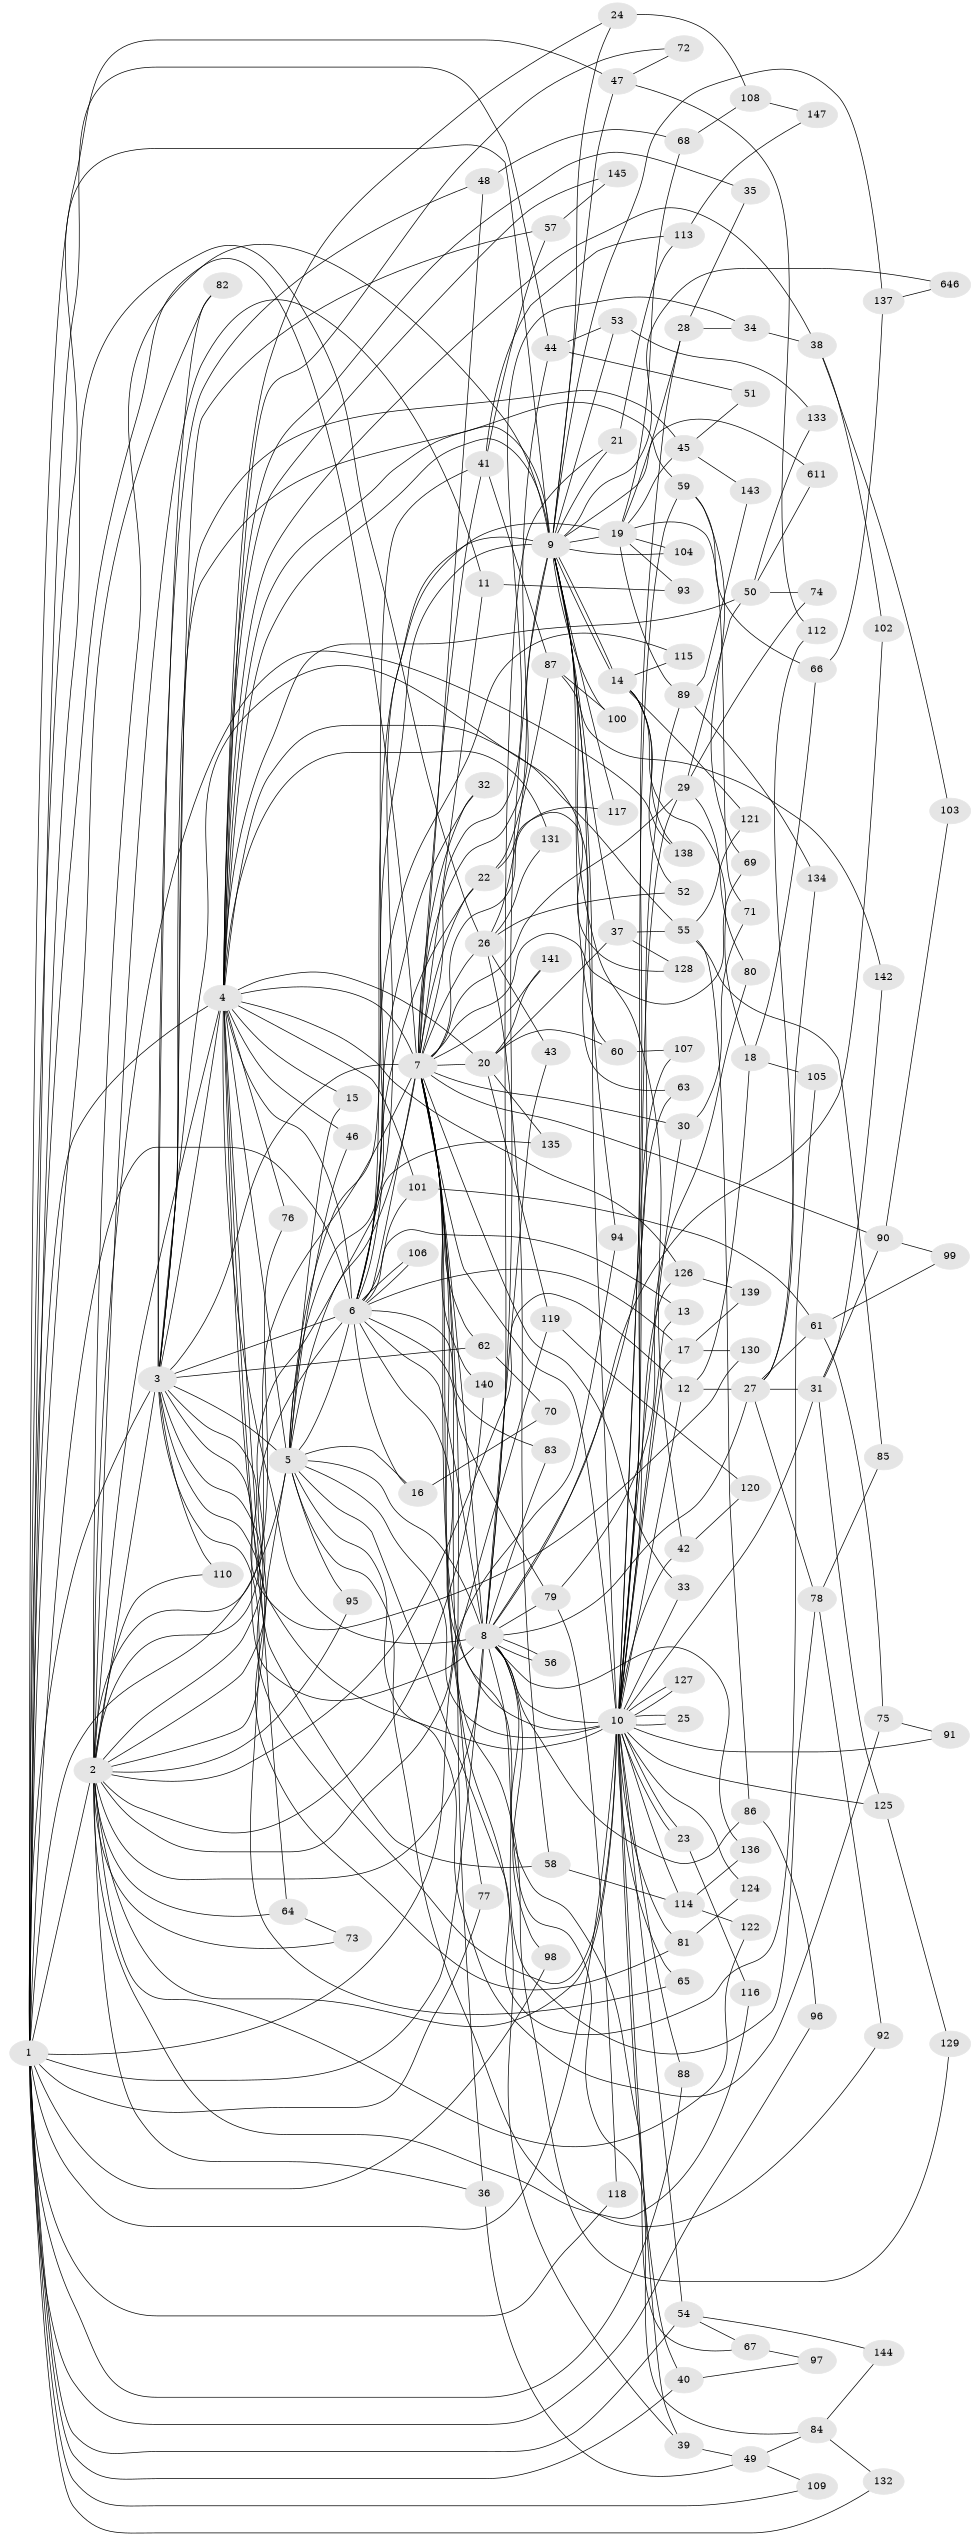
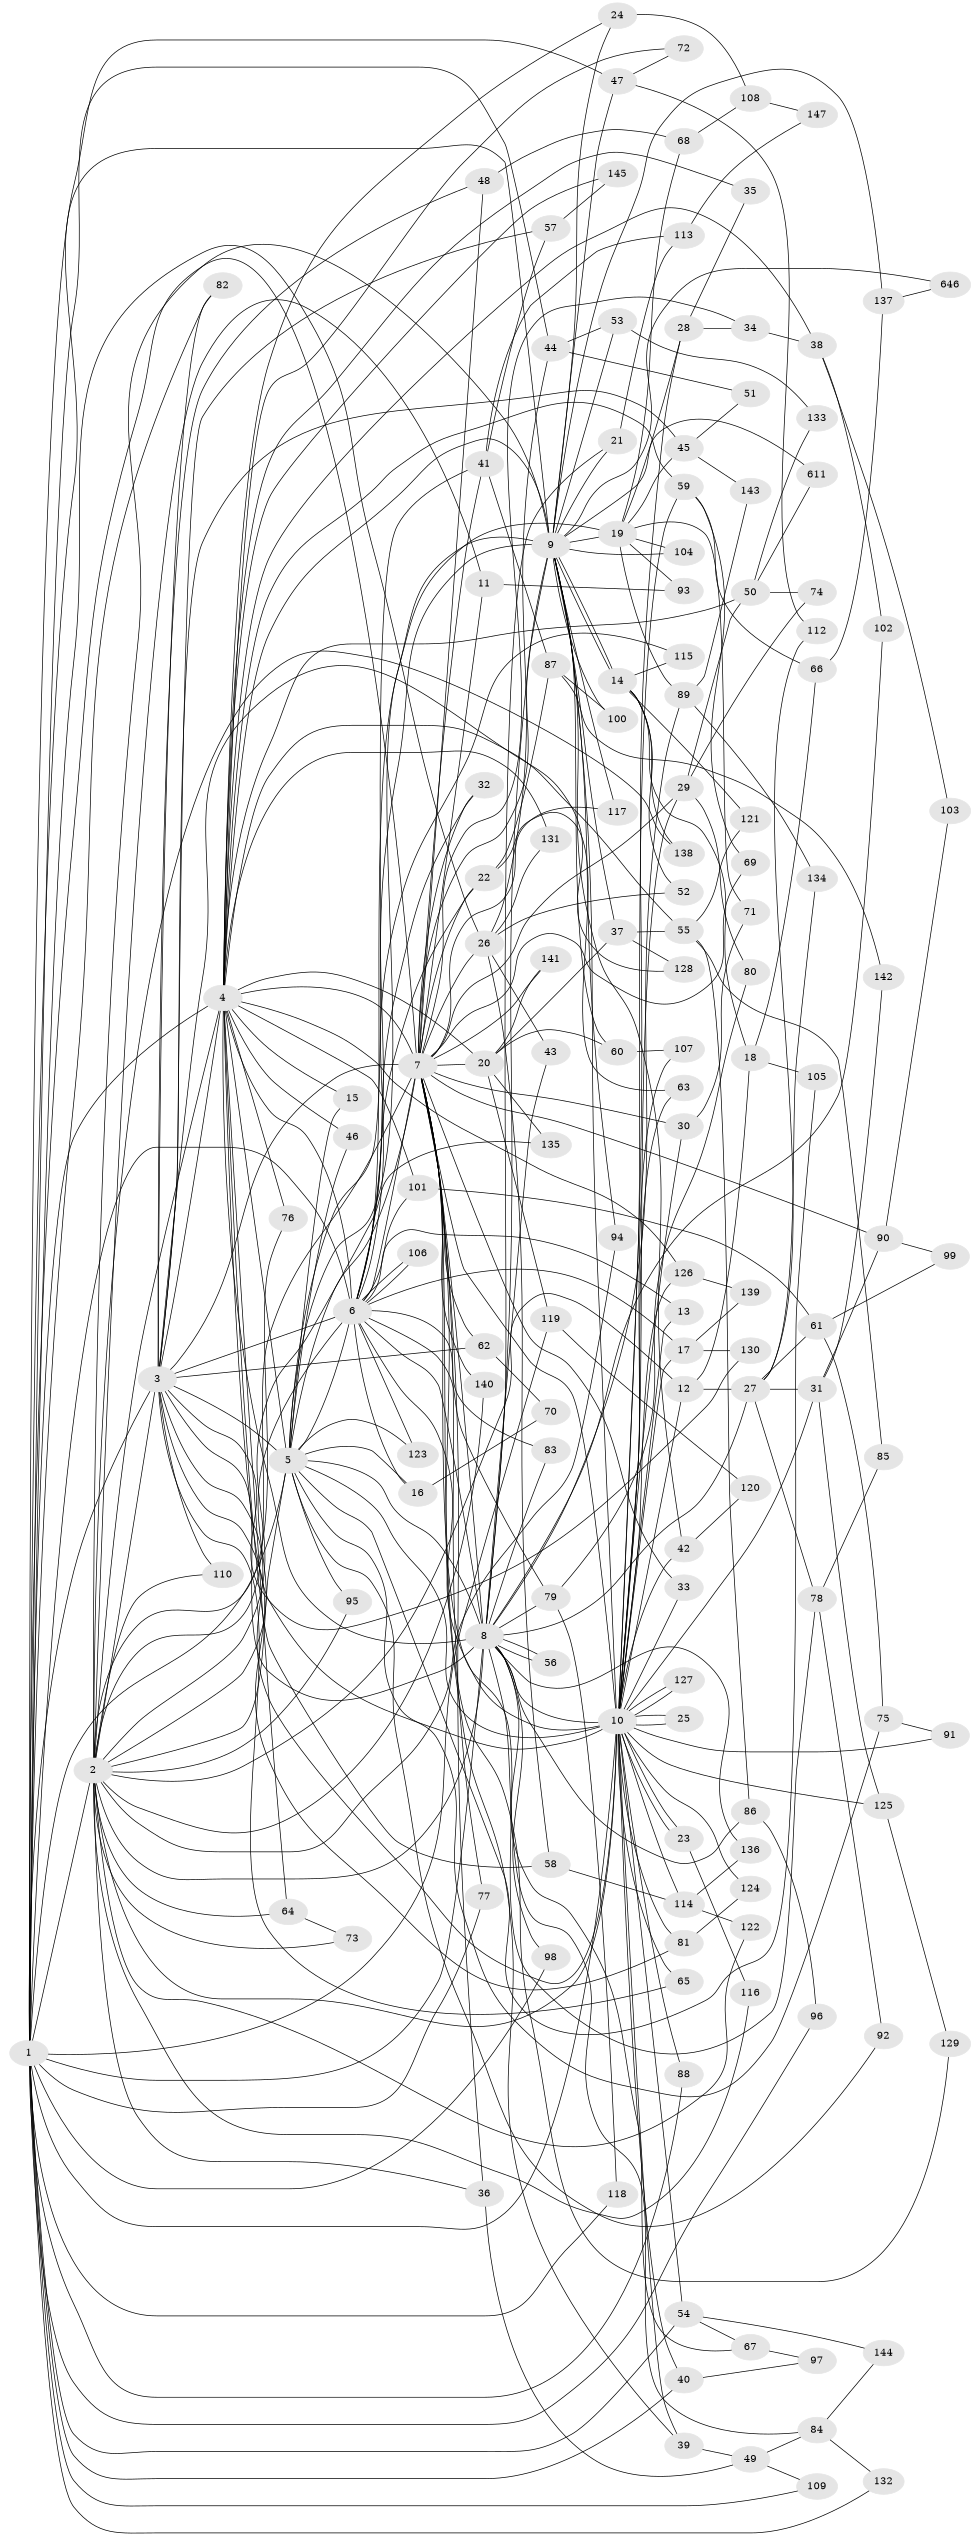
(202, 583) -> none
none -> (418, 1455)
